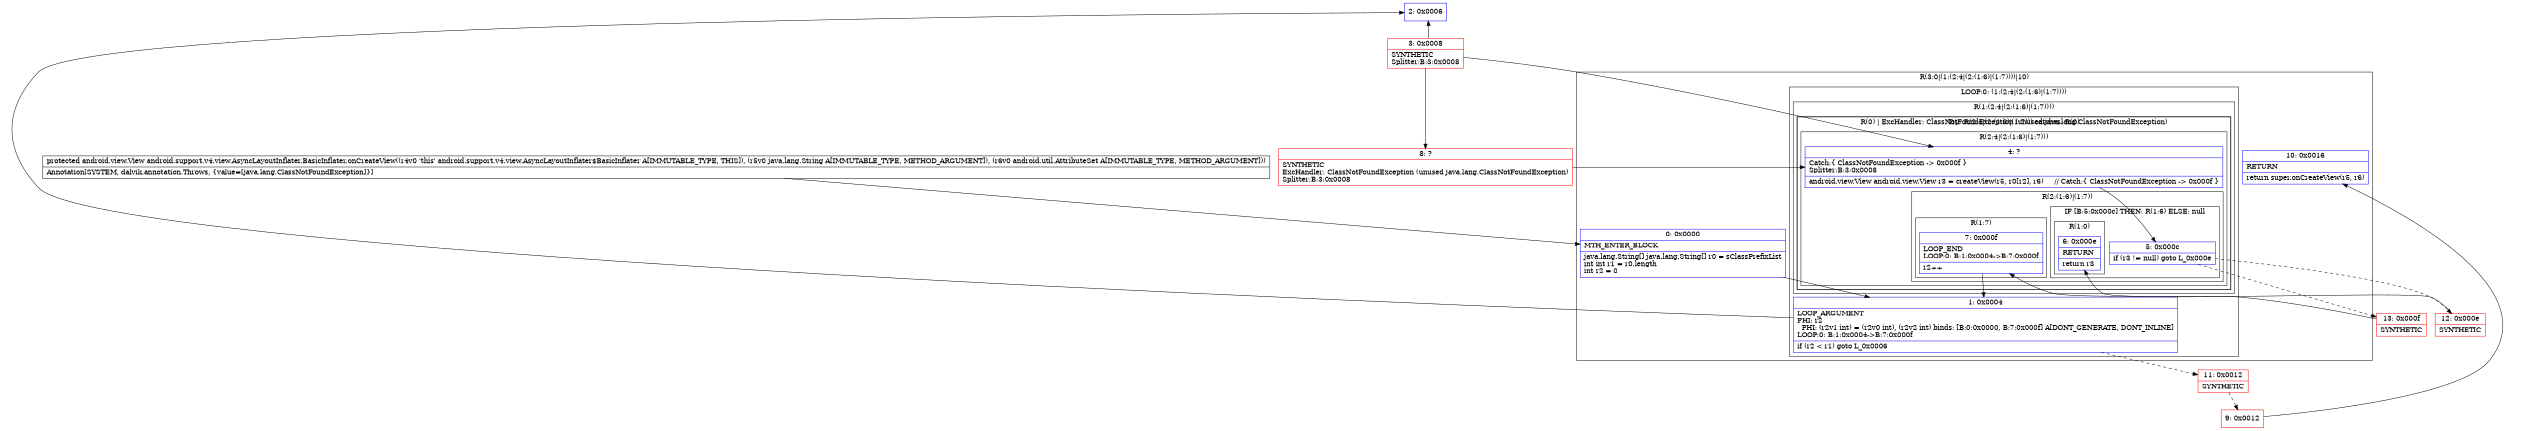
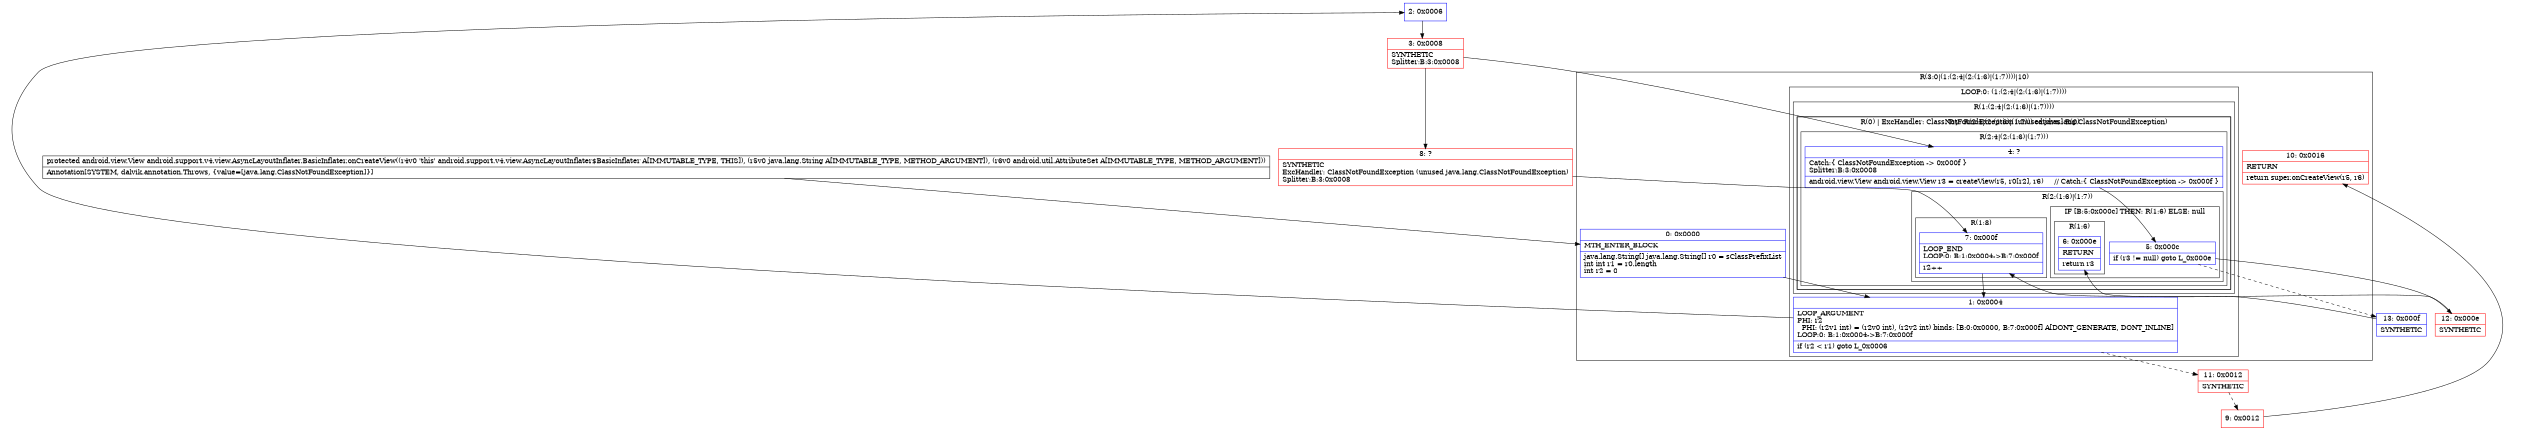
(1429, 32) -> (1422, 27)
(1686, 167) -> (1775, 187)
(2306, 167) -> (2306, 167)
(1981, 223) -> (1981, 223)
(2079, 227) -> (2079, 227)
(2335, 274) -> (2335, 274)
(2401, 325) -> (2401, 325)
